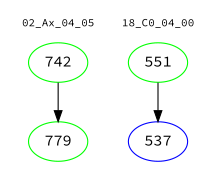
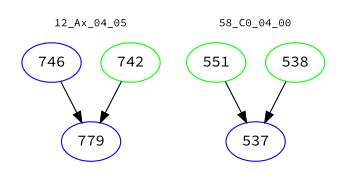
(59, 24) -> (91, 24)
(159, 24) -> (256, 24)
none -> (52, 63)
none -> (295, 63)
(58, 142) -> (91, 142)
